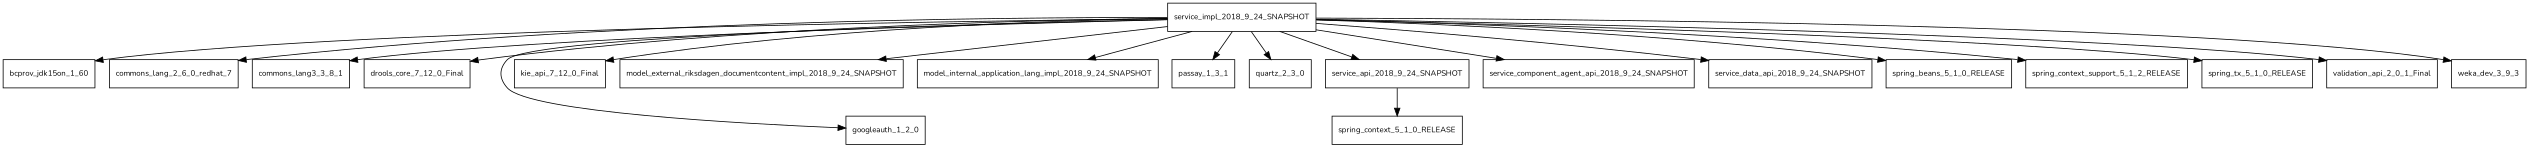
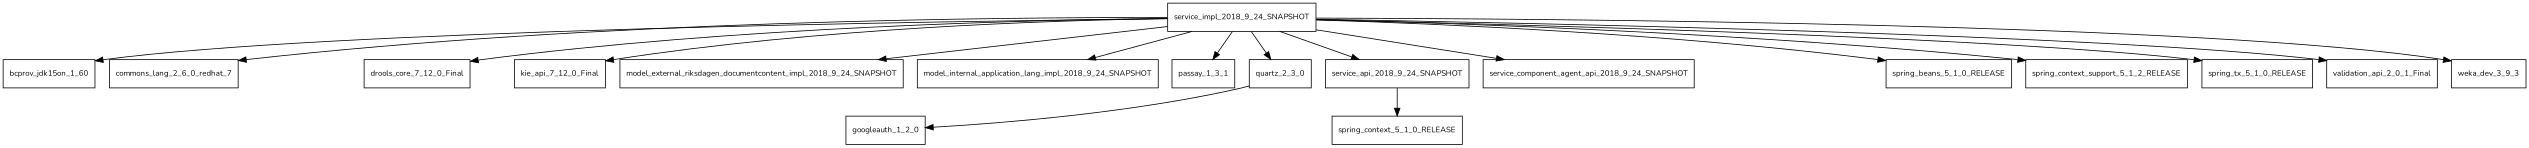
(504, 65) -> (1092, 113)
(301, 74) -> none
(1790, 74) -> none
